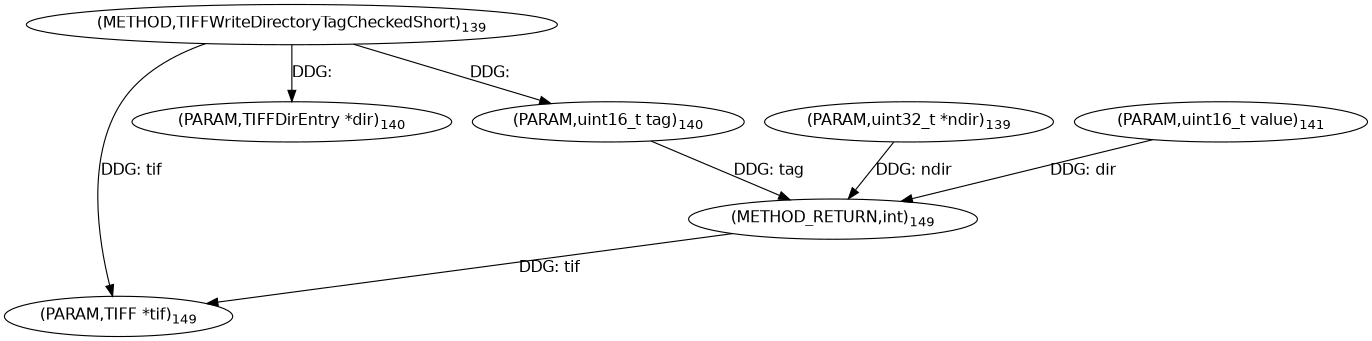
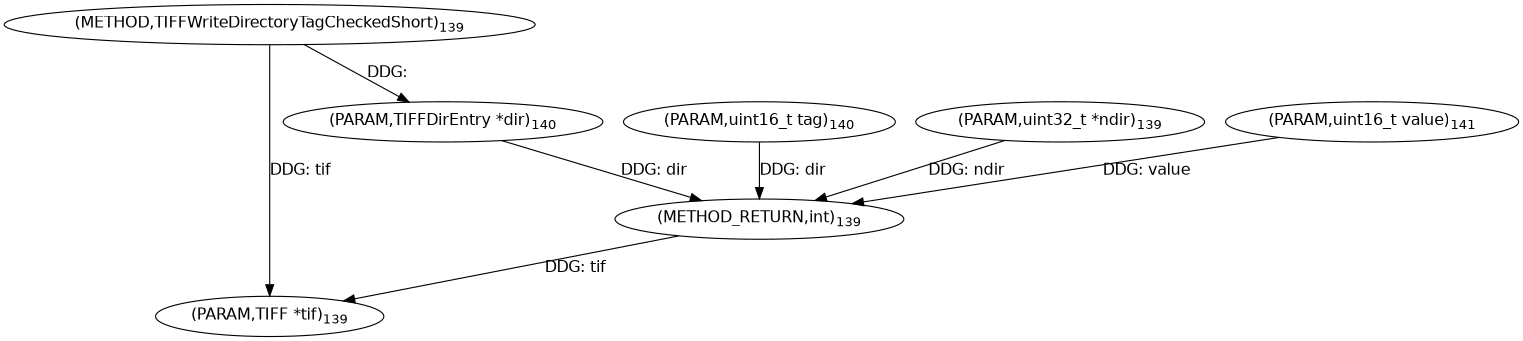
(447, 72) -> none
none -> (596, 169)
(769, 171) -> (793, 171)
(1083, 171) -> (1147, 171)
(922, 217) -> (849, 217)
(185, 315) -> (336, 315)
